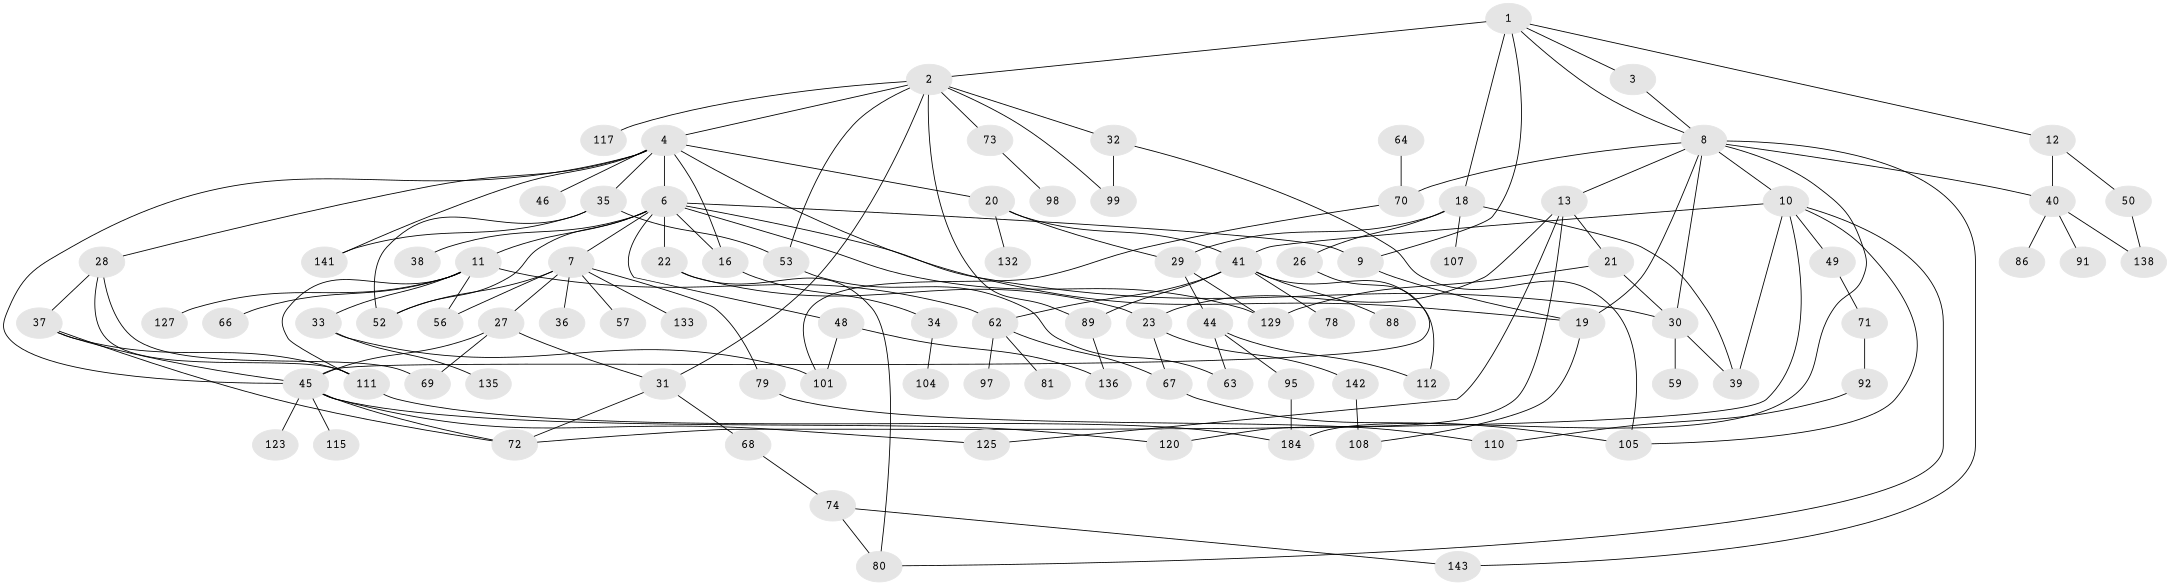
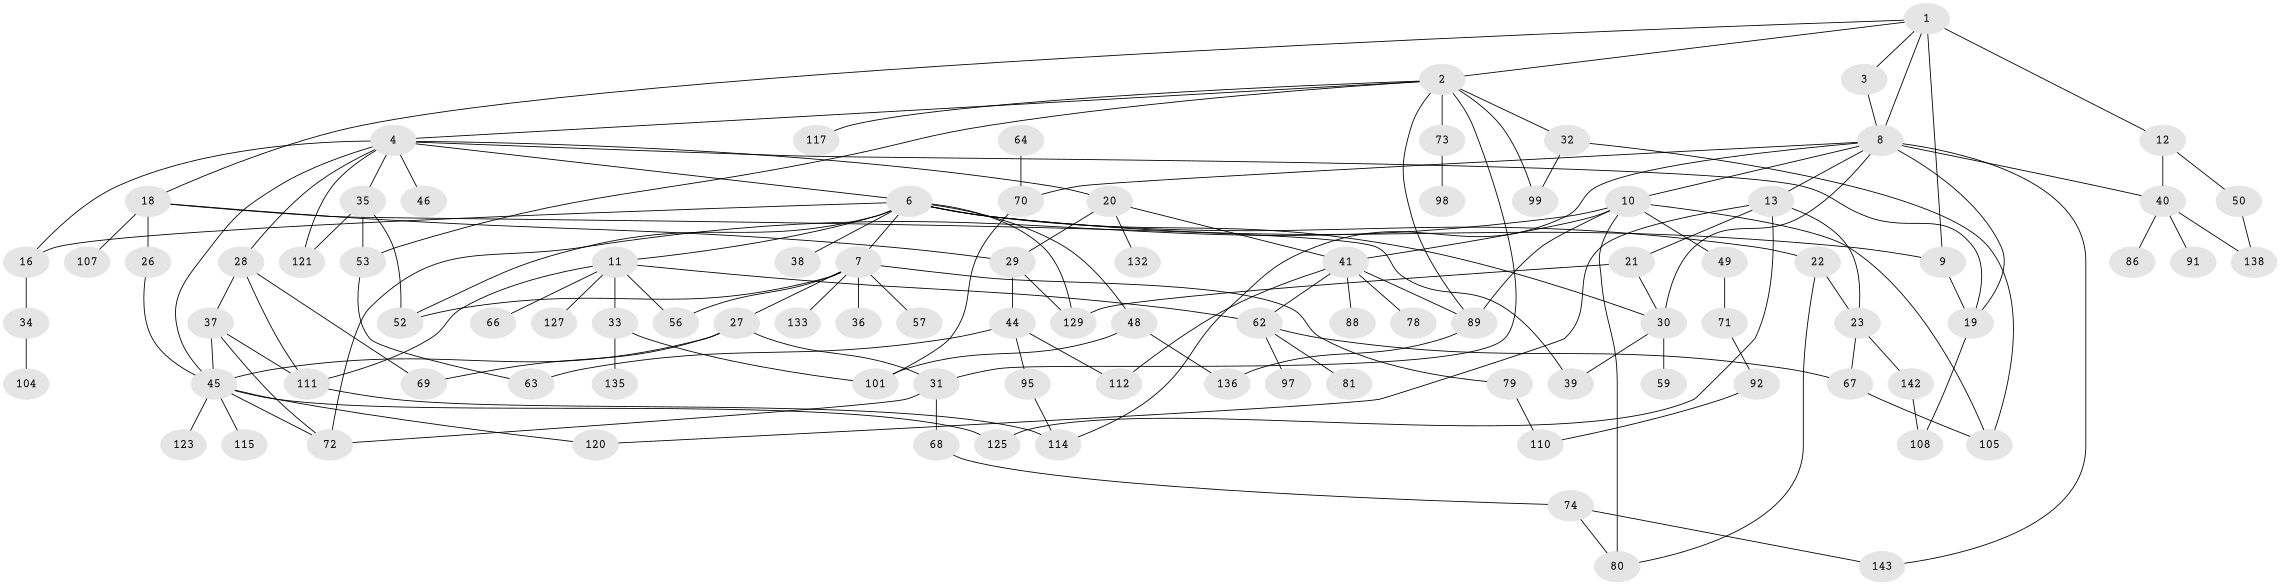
(324, 262) -> (302, 262)
(1761, 293) -> (1539, 249)
(1291, 445) -> (1058, 445)
